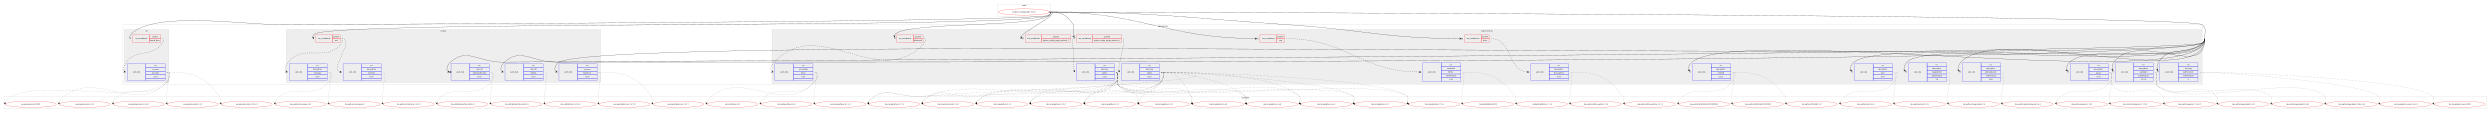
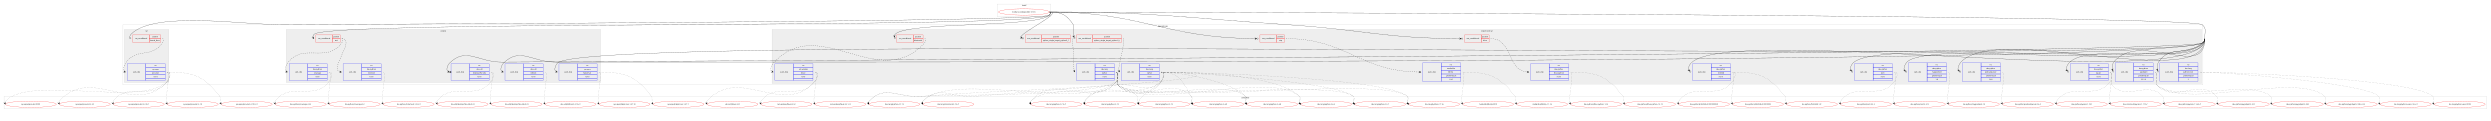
(1002, 104) -> none
